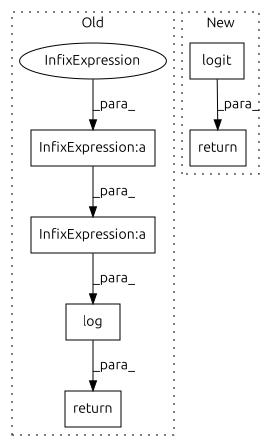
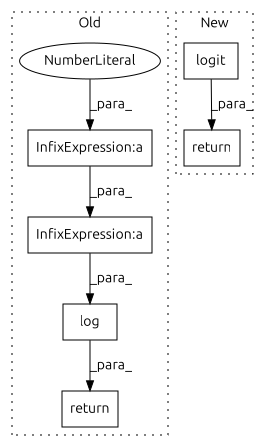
(93, 61) -> (90, 61)
